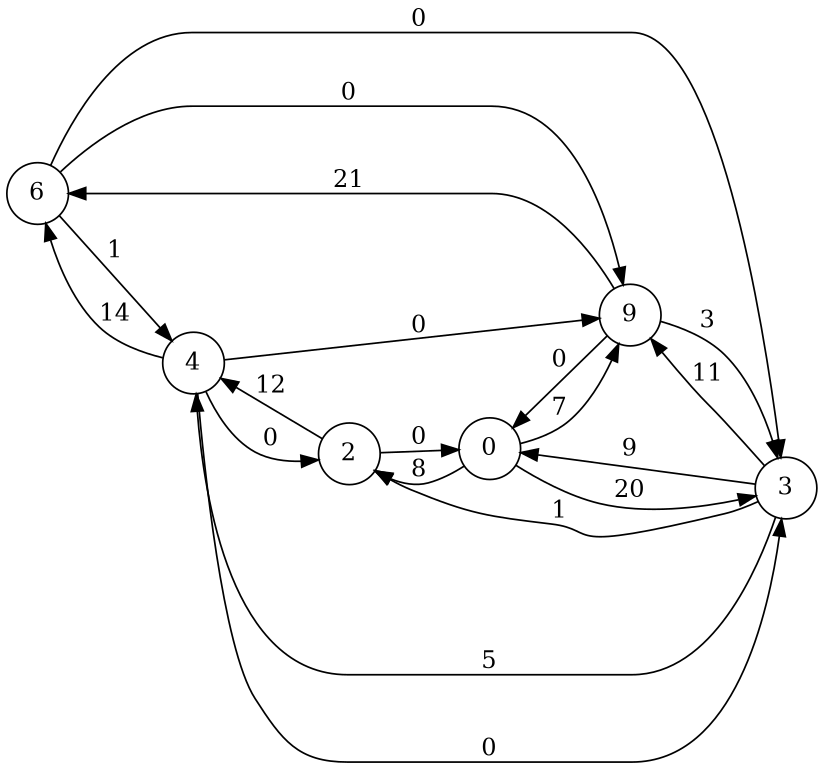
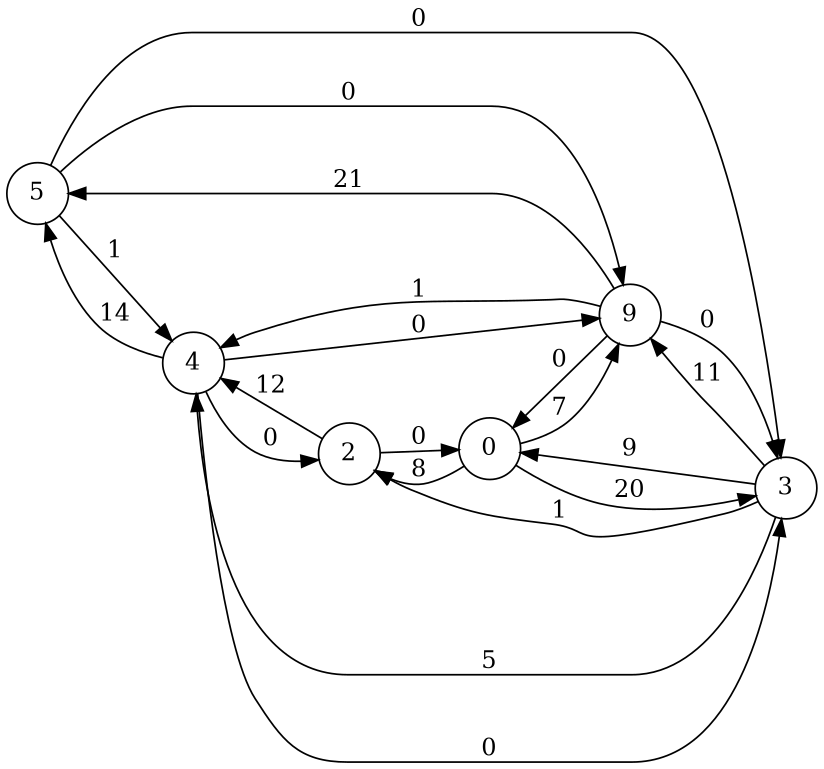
(38, 194) -> (38, 194)
none -> (416, 302)
(708, 321) -> (708, 321)
